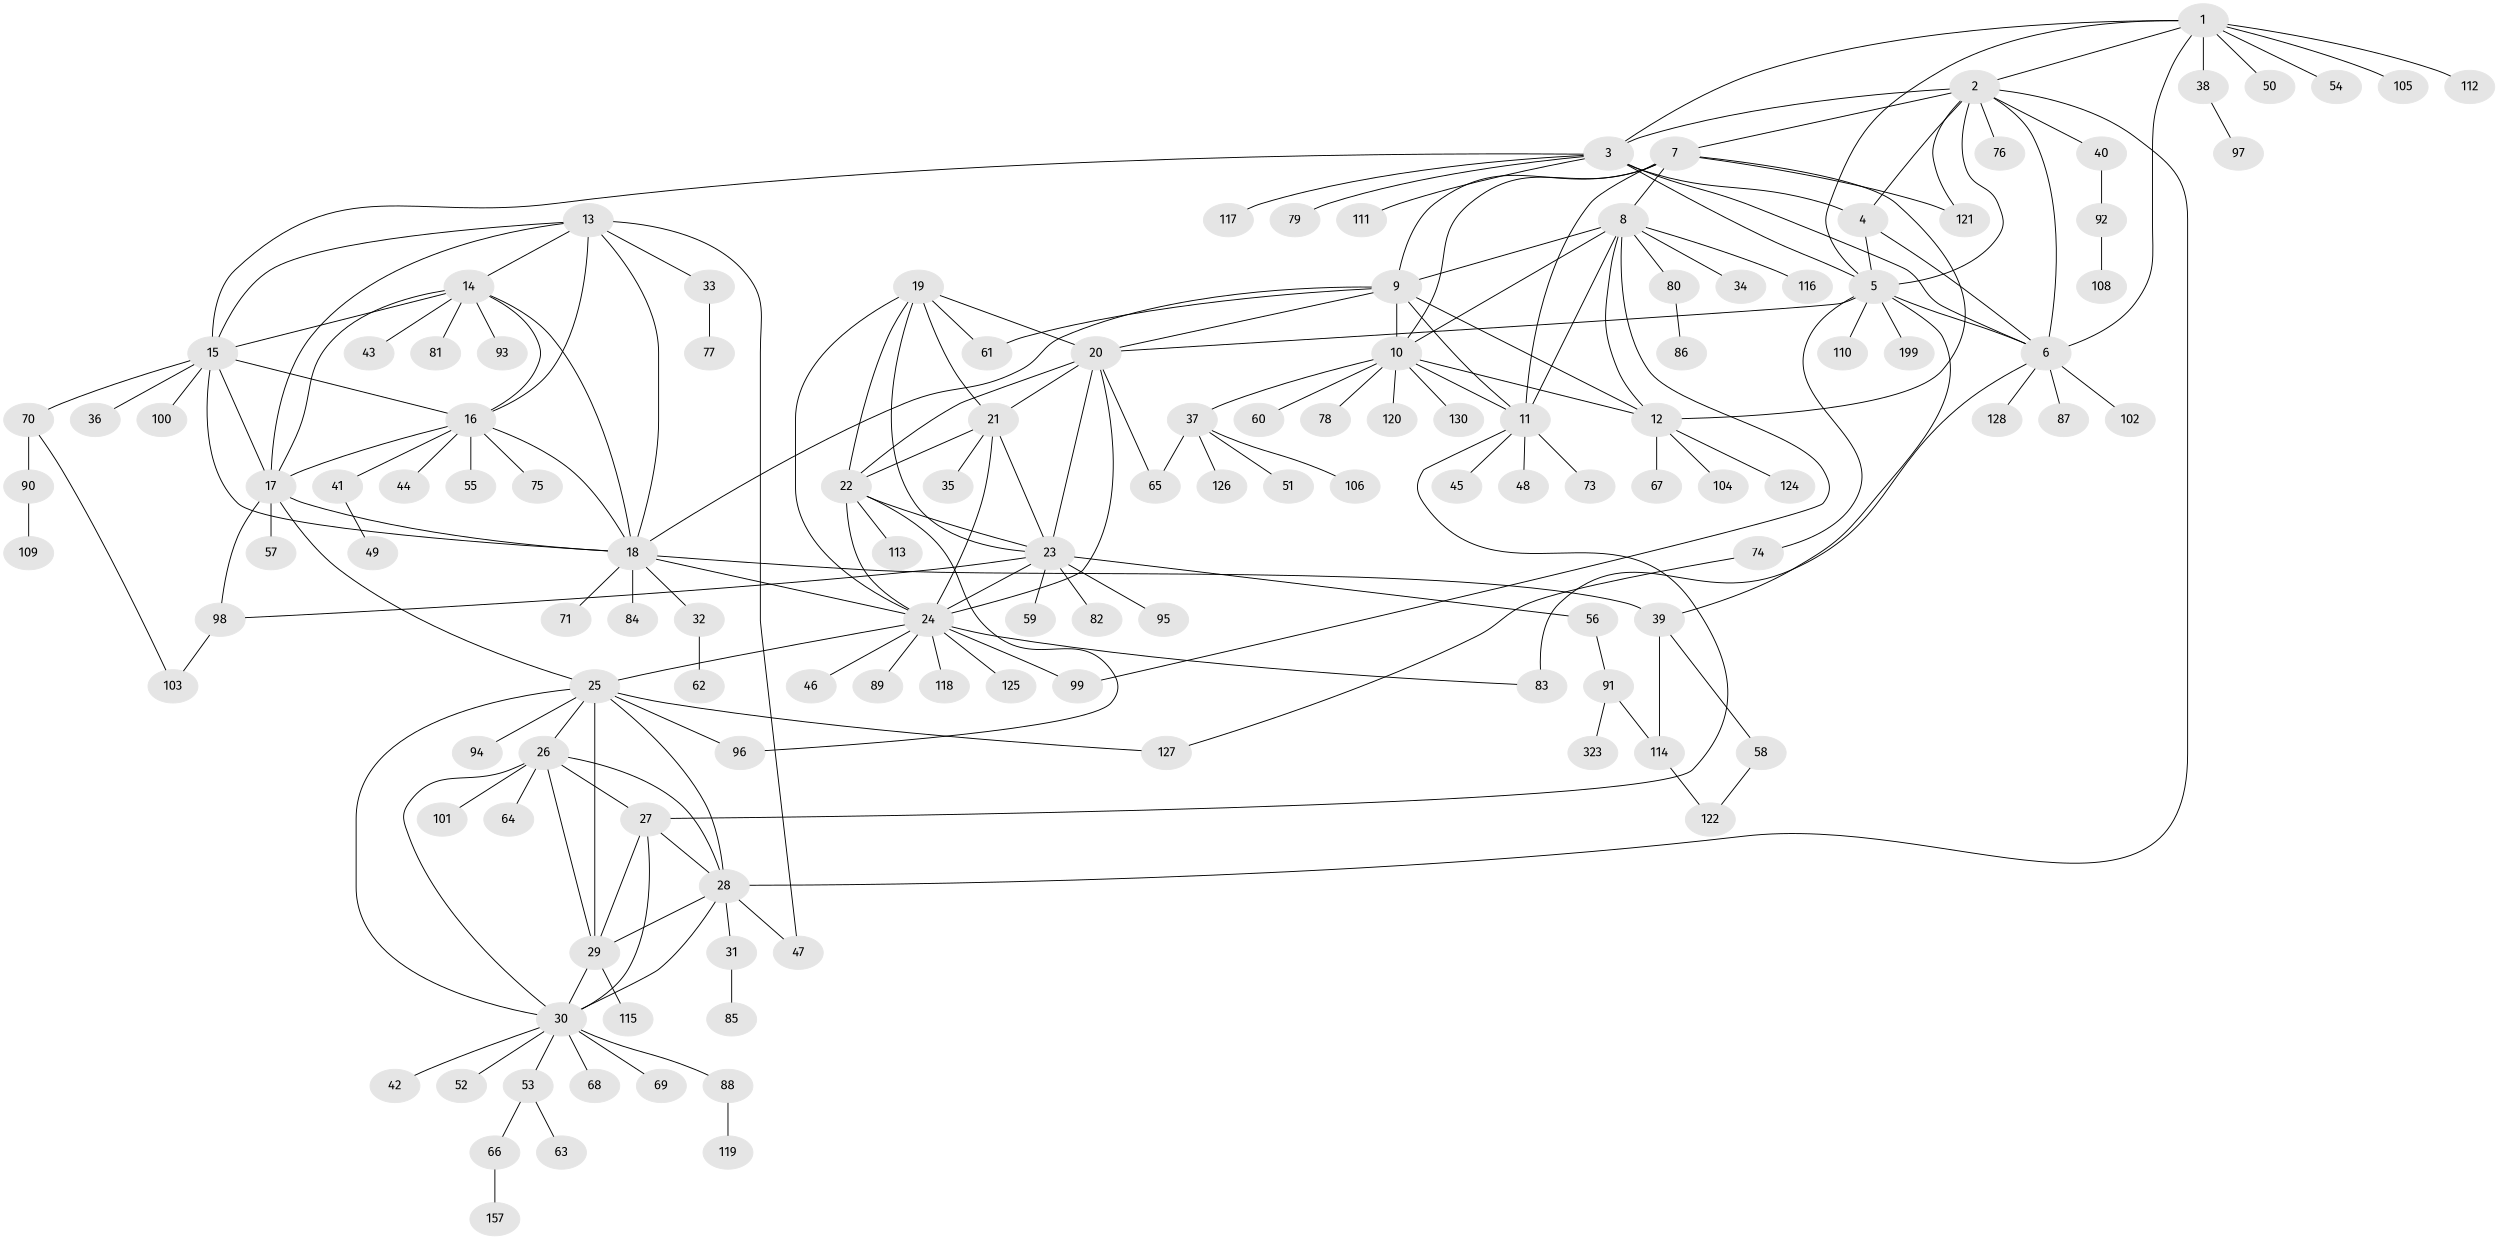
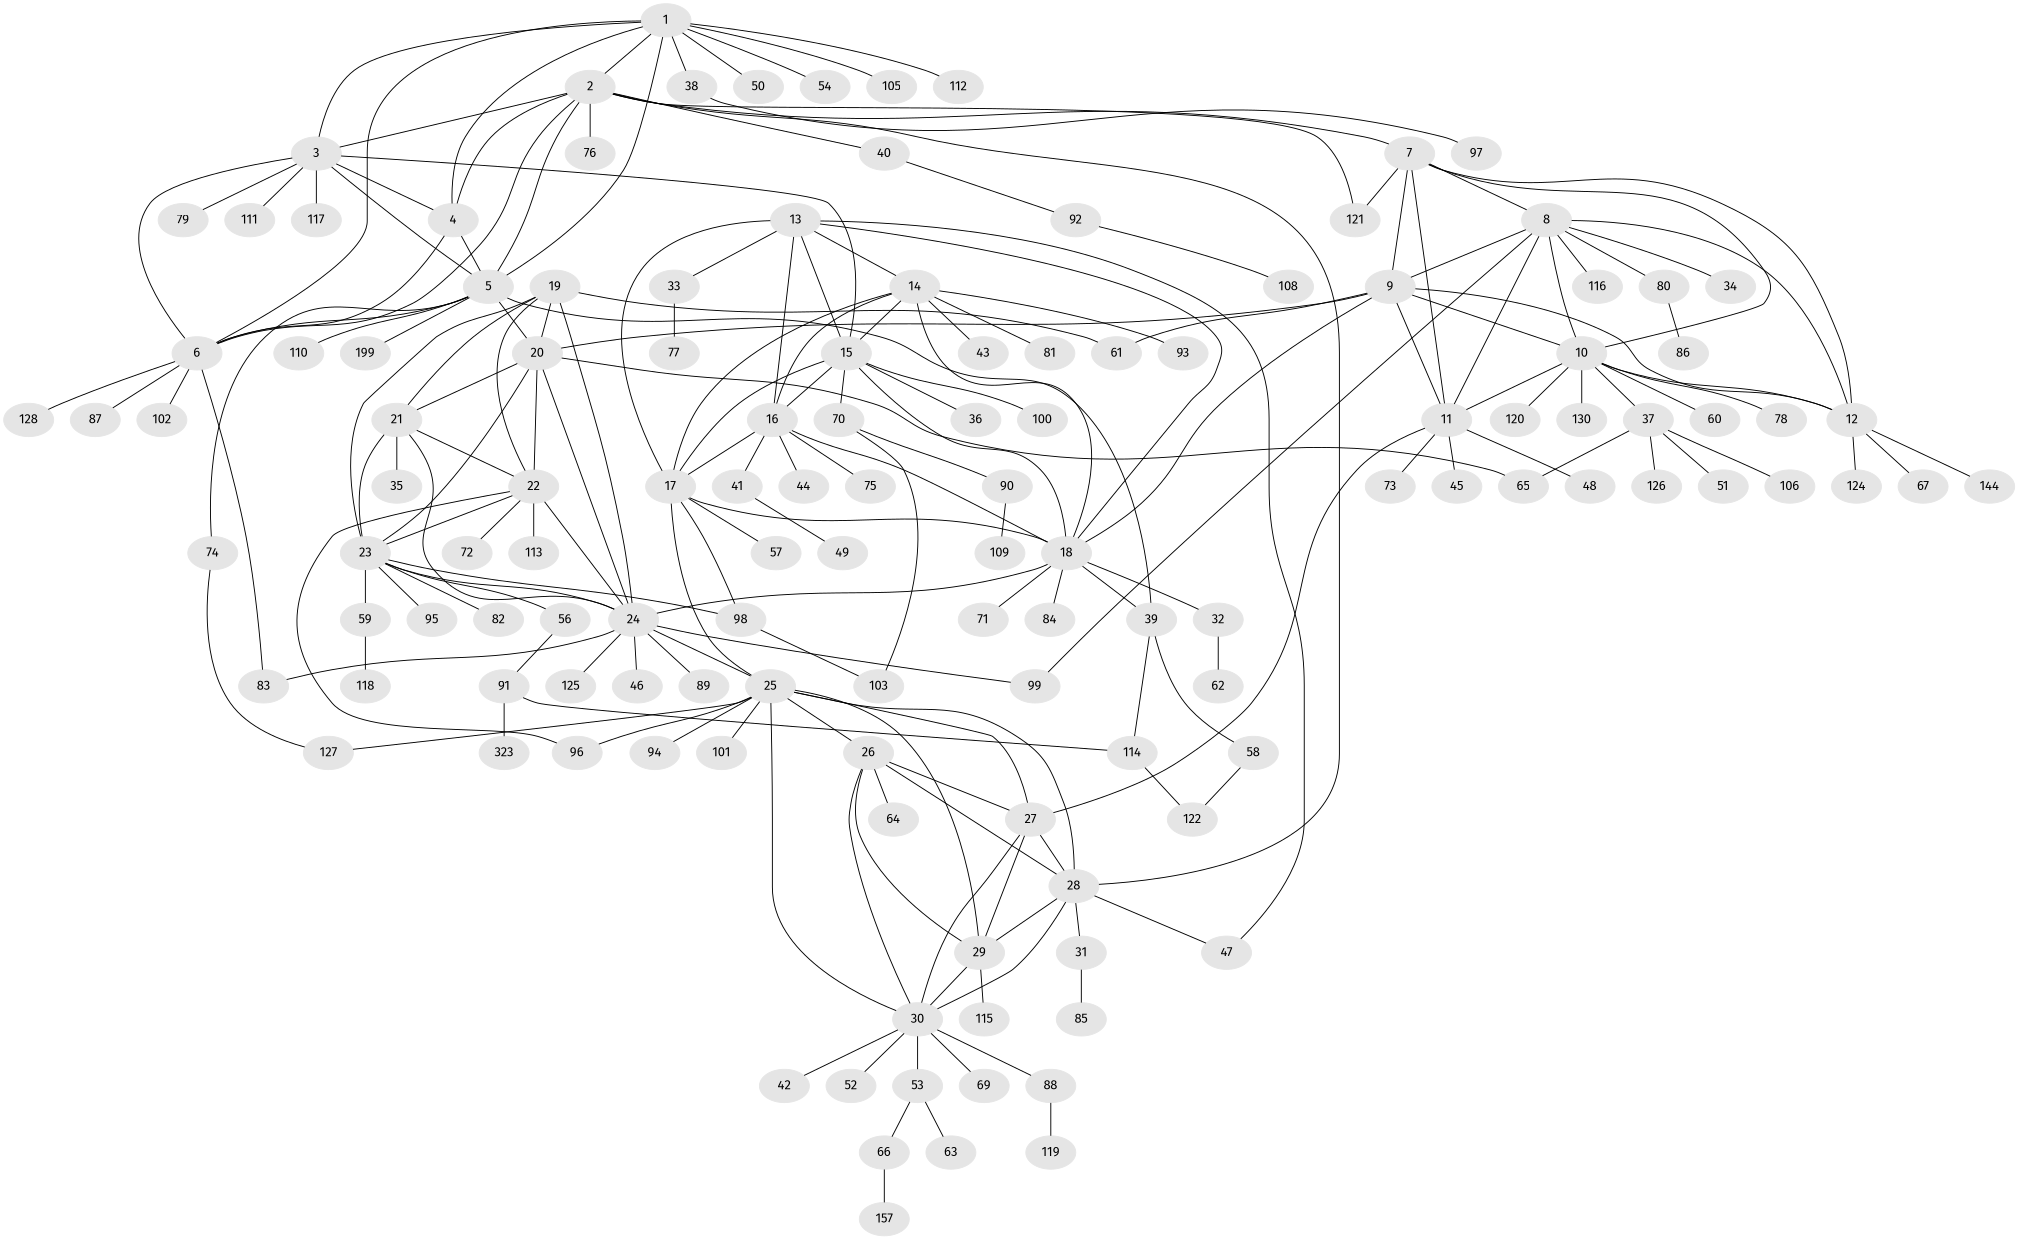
none -> (515, 85)
(471, 487) -> none
(1723, 487) -> (1990, 487)
none -> (467, 553)
(937, 653) -> (365, 653)
none -> (931, 721)
(493, 786) -> (748, 717)
(595, 1086) -> none
